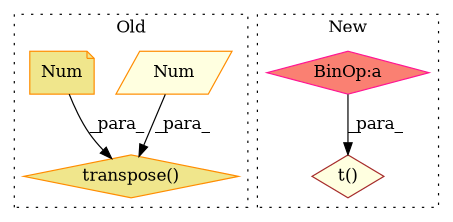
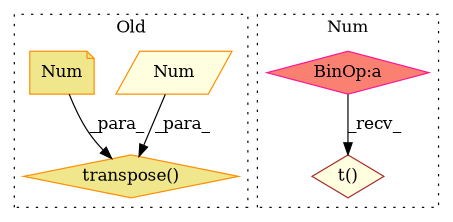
(348, 28) -> (348, 28)
(375, 125) -> (375, 125)
